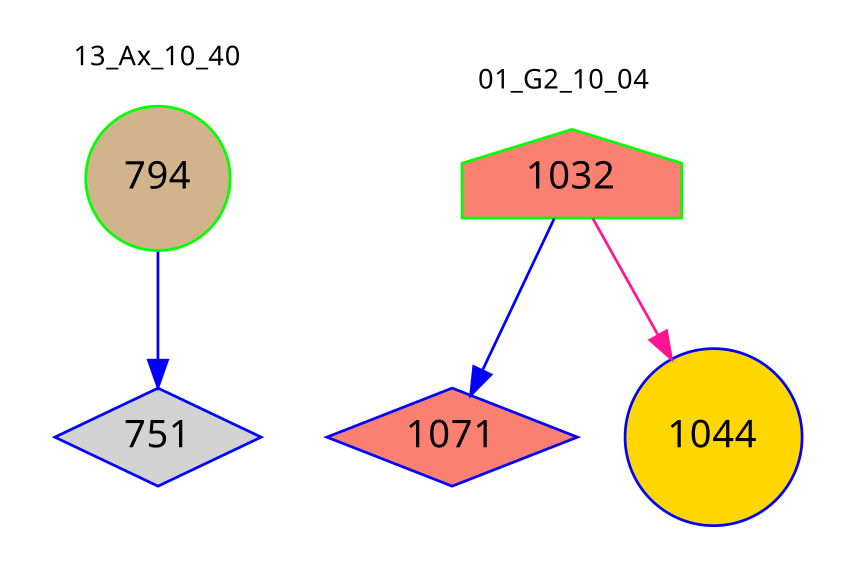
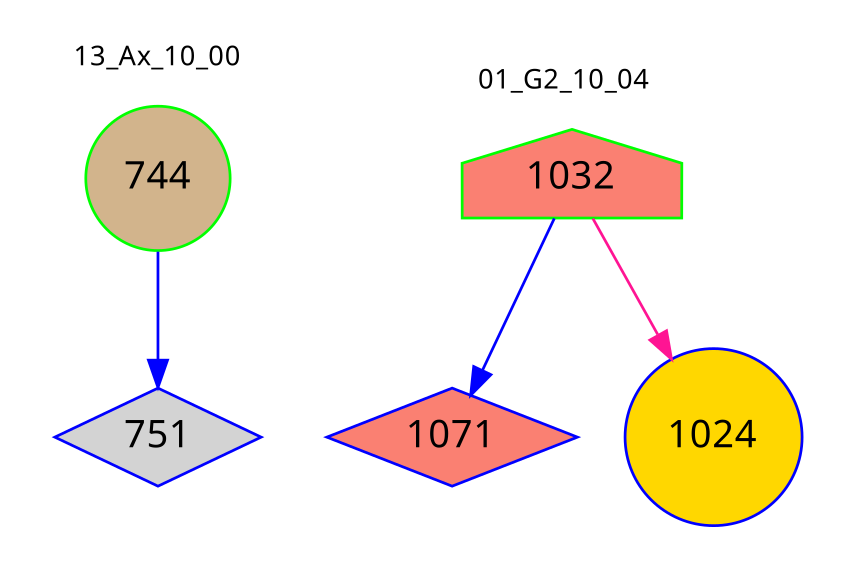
(158, 59) -> (158, 59)
(158, 178) -> (158, 178)
(714, 437) -> (714, 437)
